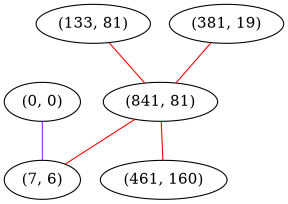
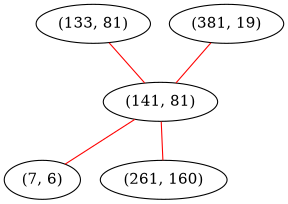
(42, 102) -> none
(160, 102) -> (160, 102)
(164, 180) -> (164, 180)
